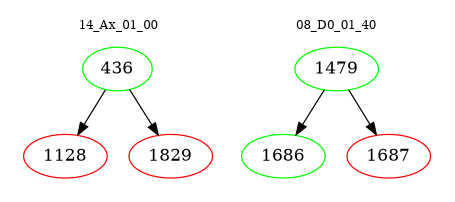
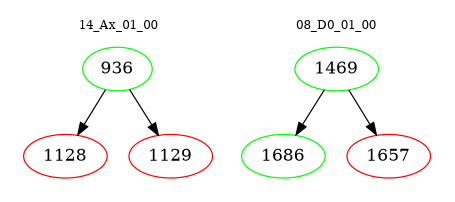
(337, 26) -> (337, 26)
(117, 69) -> (117, 69)
(337, 69) -> (337, 69)
(171, 156) -> (171, 156)
(389, 156) -> (389, 156)
